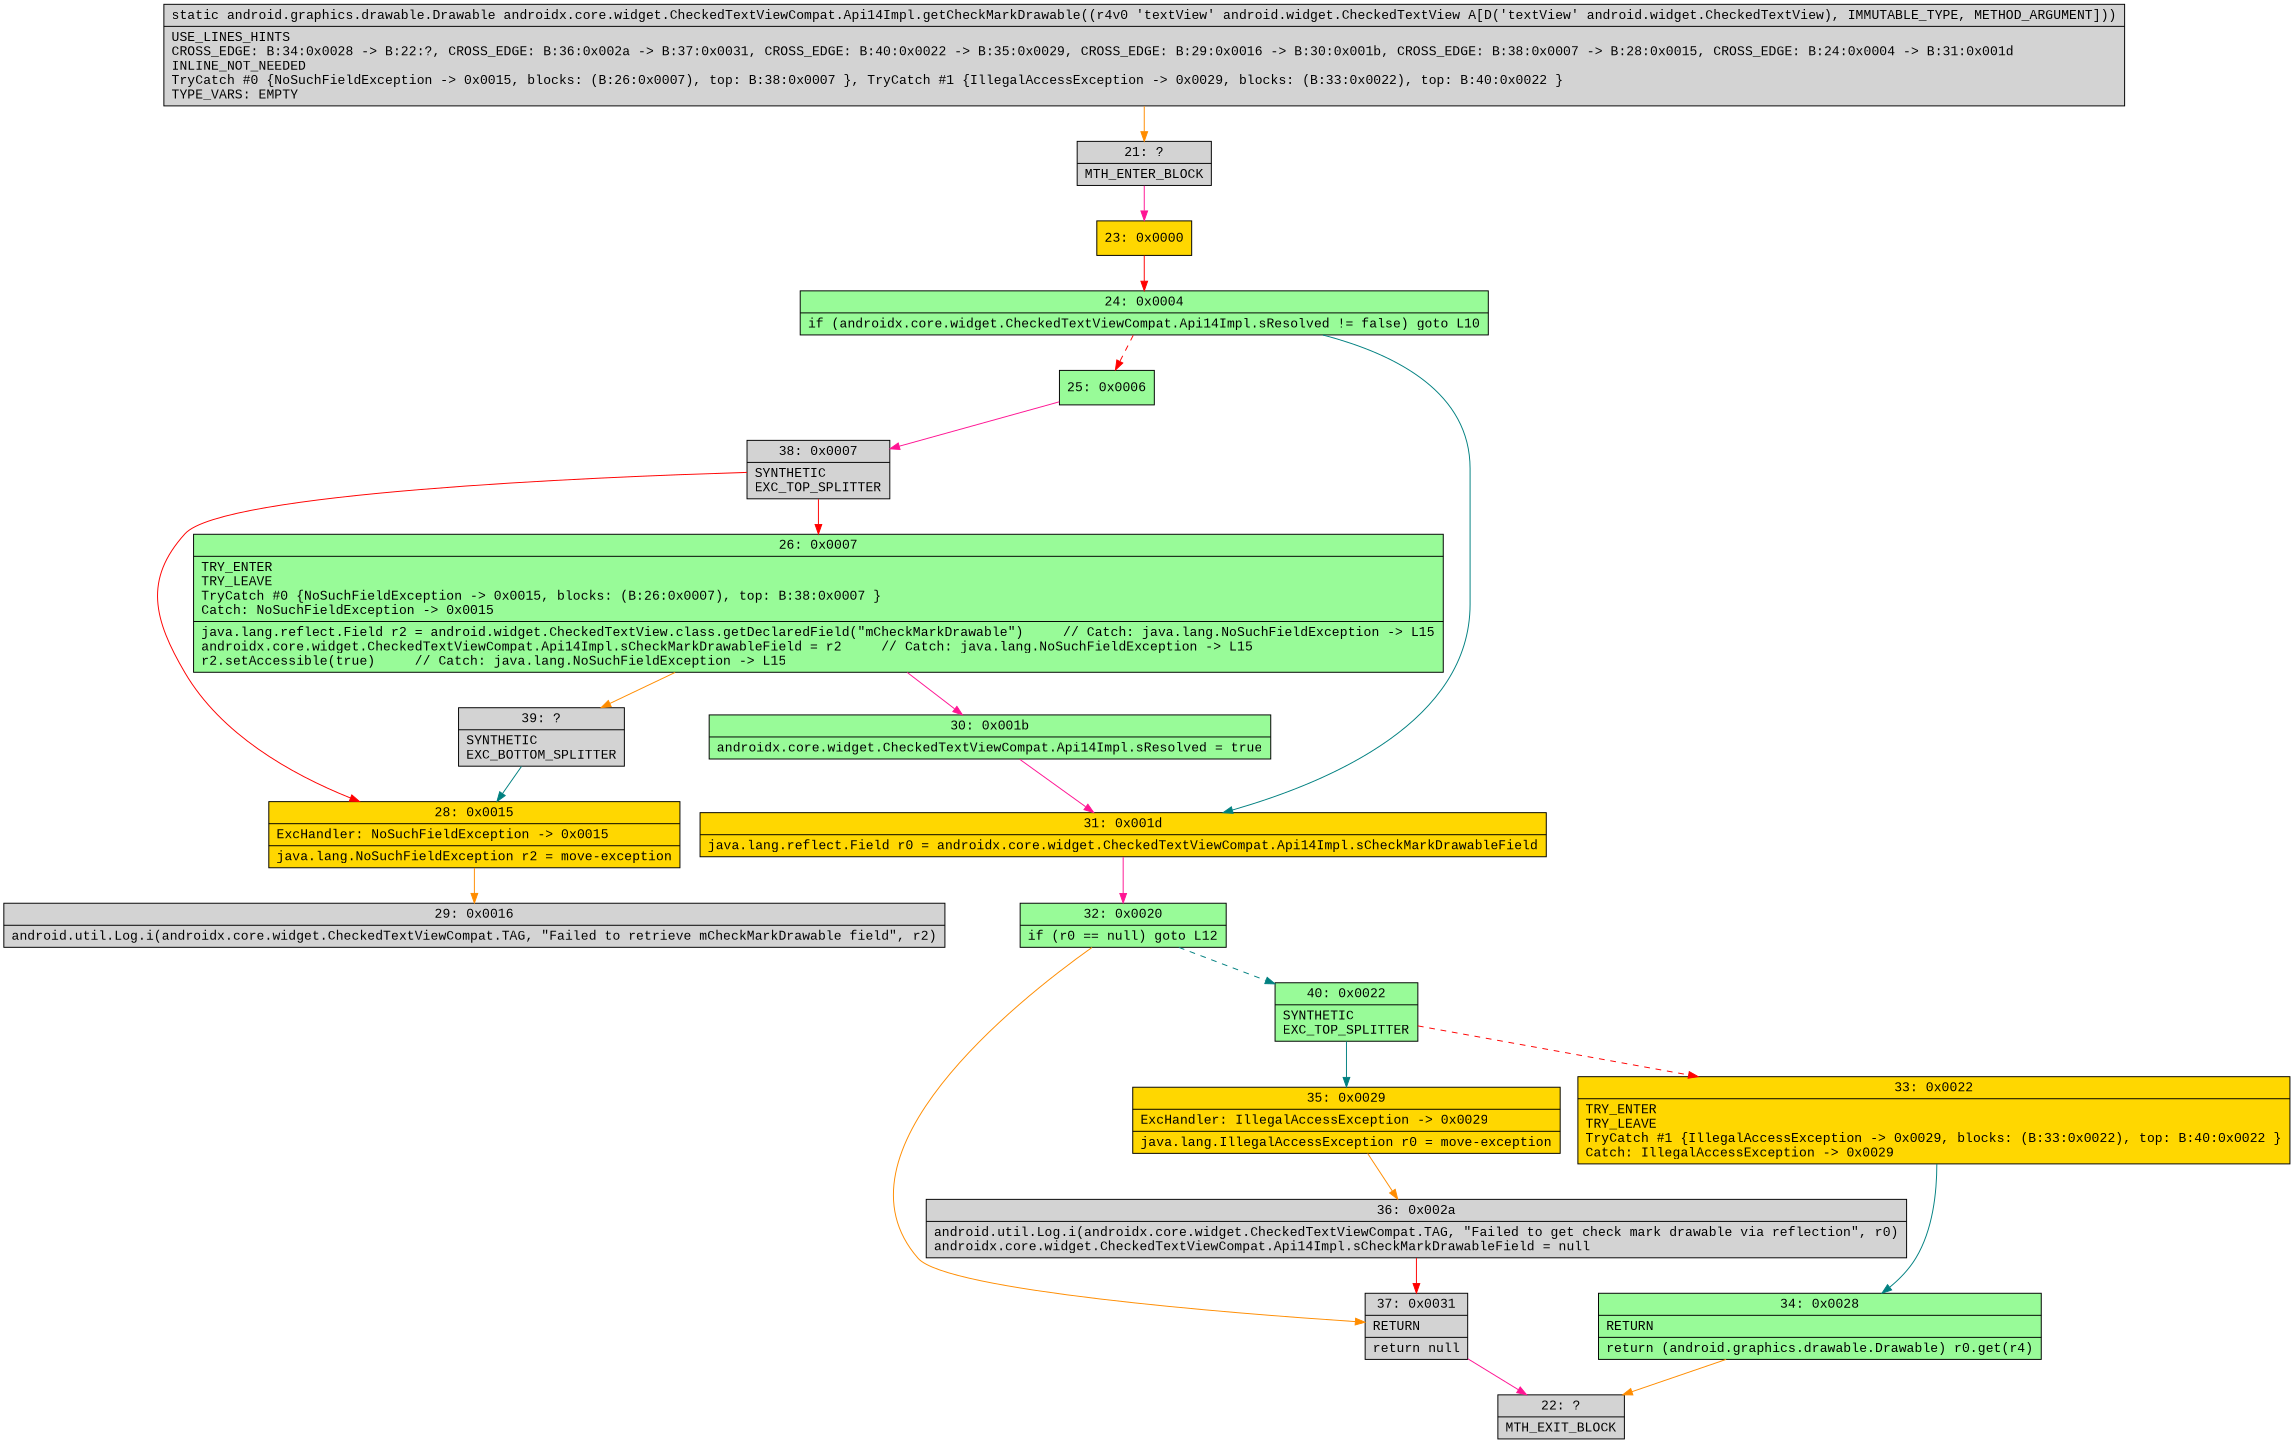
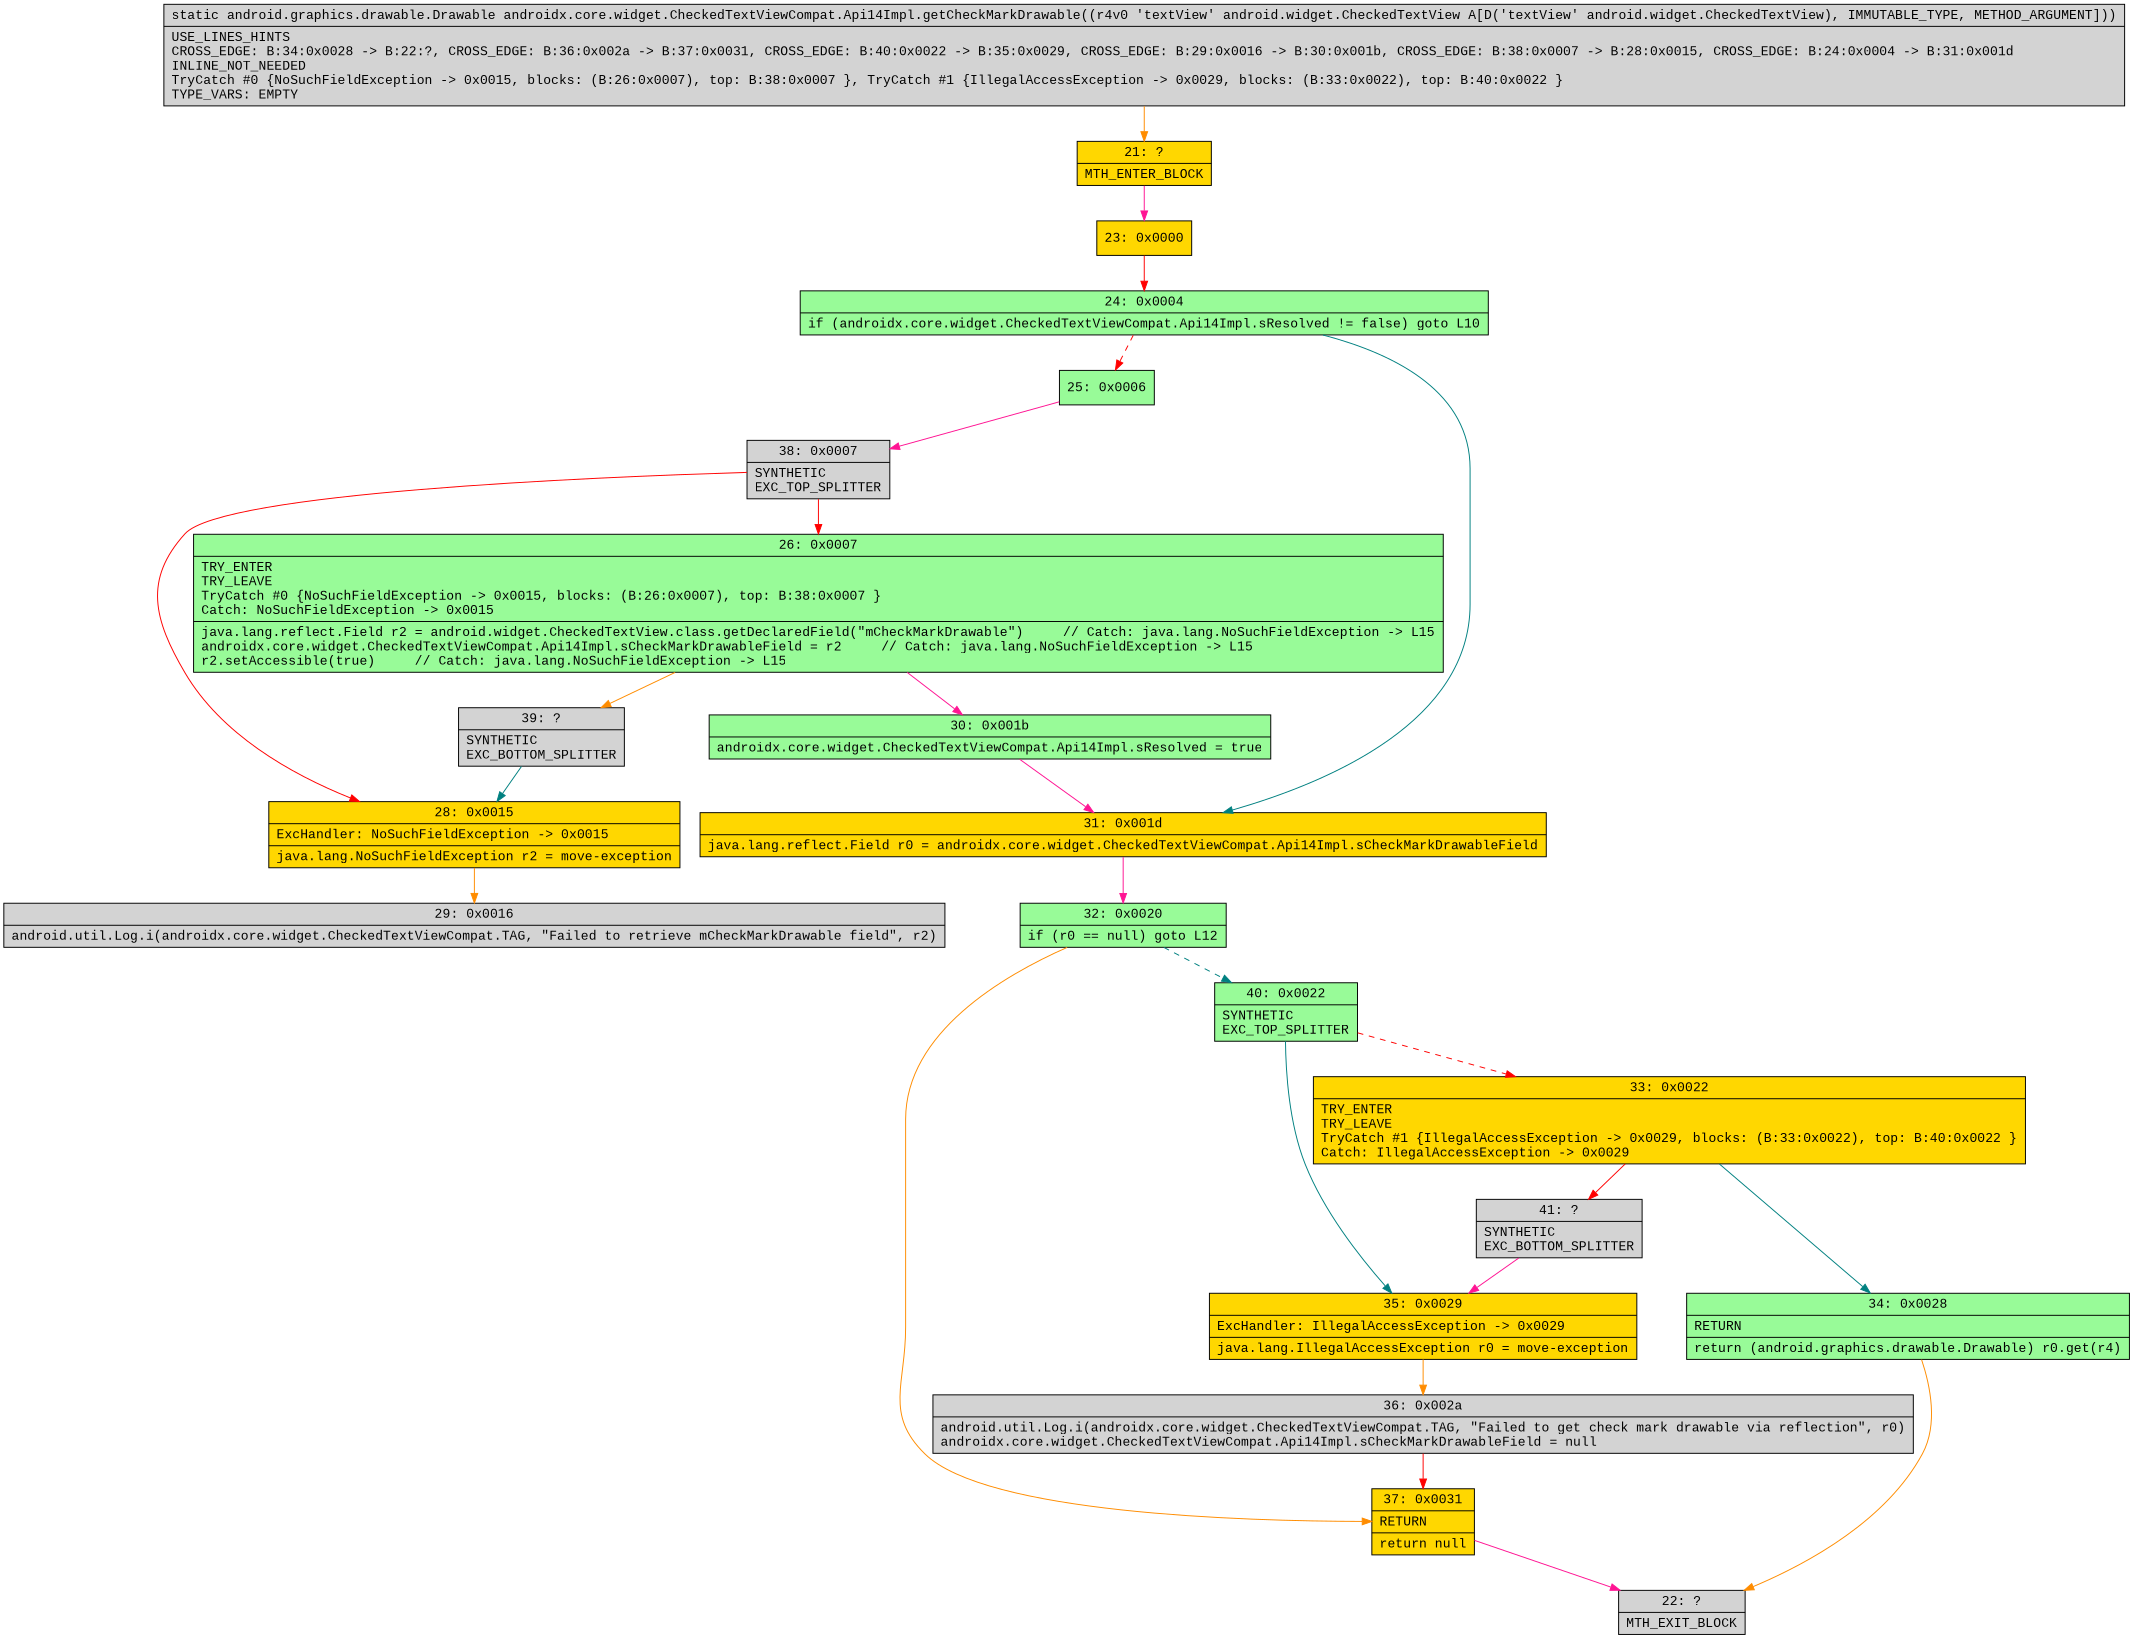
(1144, 163) -> (1144, 163)
none -> (1559, 1229)
(1416, 1326) -> (1423, 1522)
